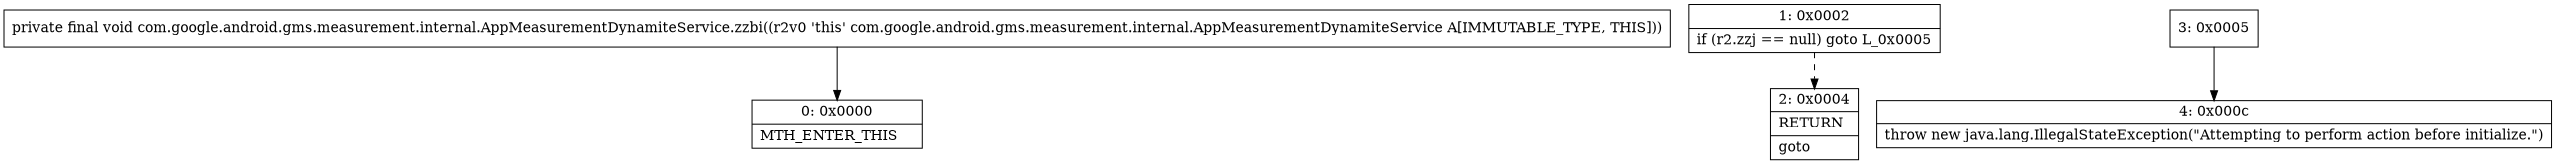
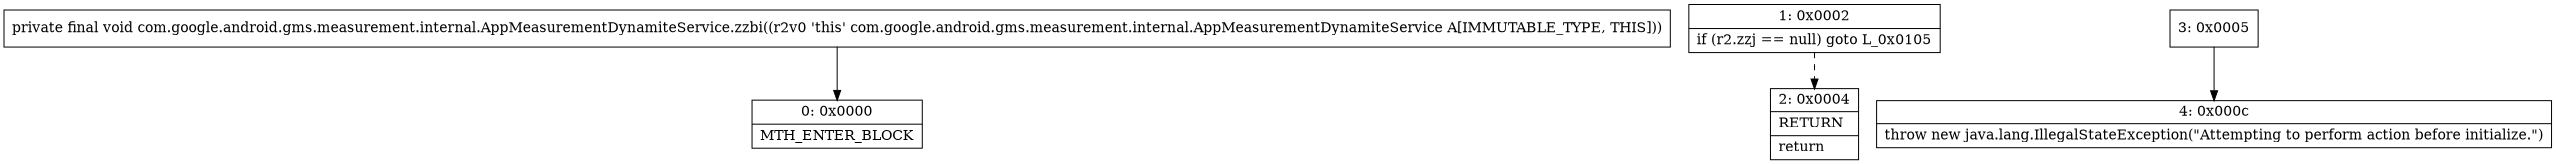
(1815, 40) -> (1815, 40)
(829, 136) -> (837, 136)
(1794, 147) -> (1801, 147)
